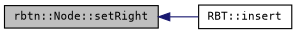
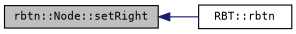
(245, 17) -> (245, 17)
